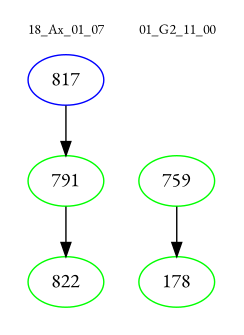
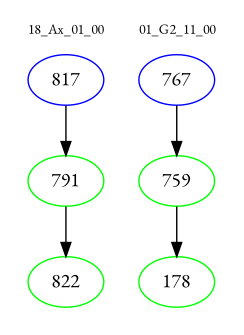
(67, 30) -> (67, 30)
none -> (177, 80)
